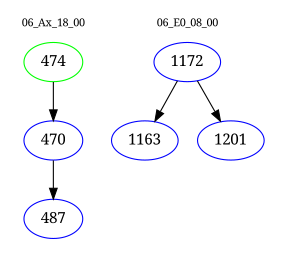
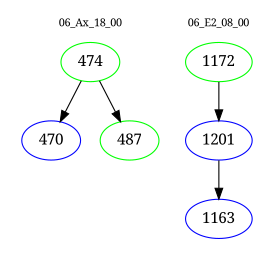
(188, 23) -> (219, 23)
(187, 62) -> (219, 62)
(169, 96) -> (219, 174)
(53, 174) -> (107, 96)
(53, 219) -> (130, 140)
